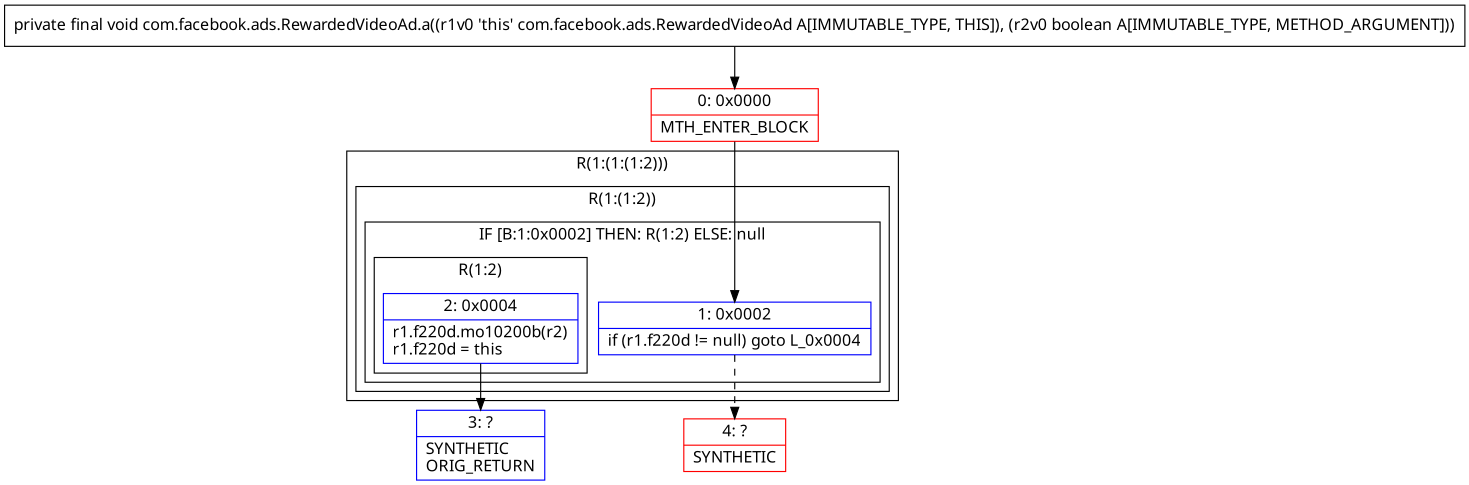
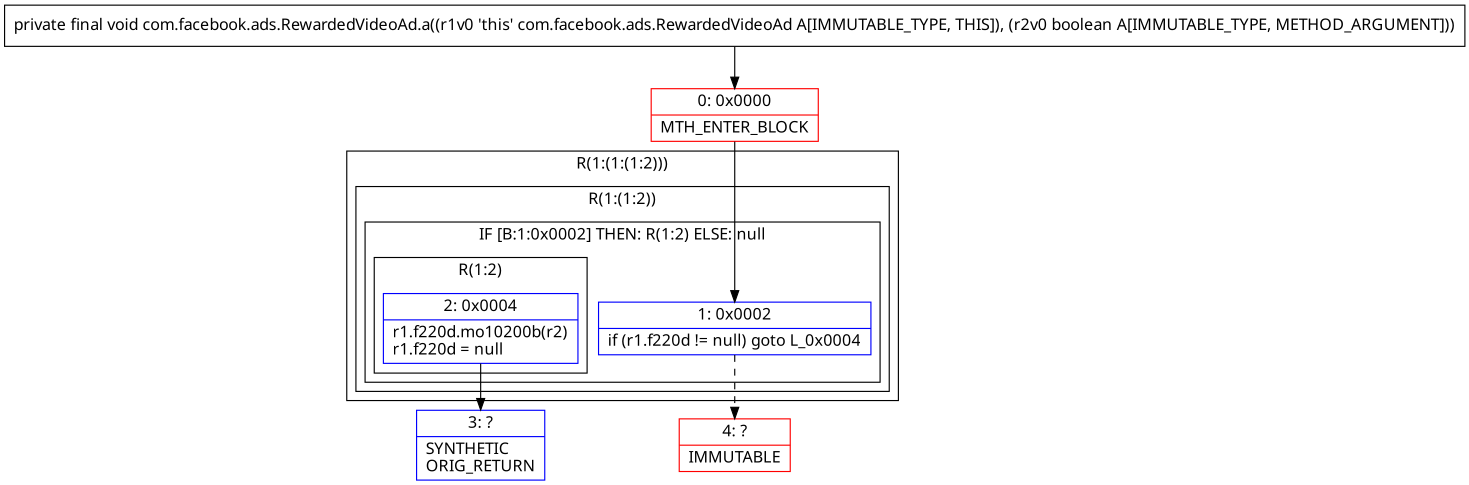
(448, 350) -> (448, 350)
(735, 458) -> (735, 458)
